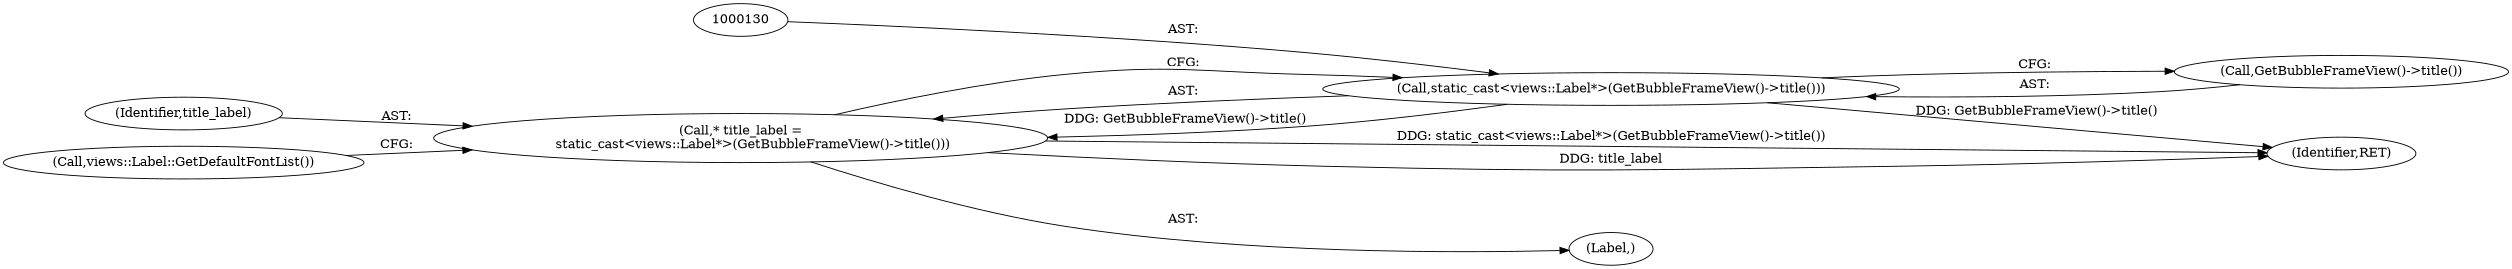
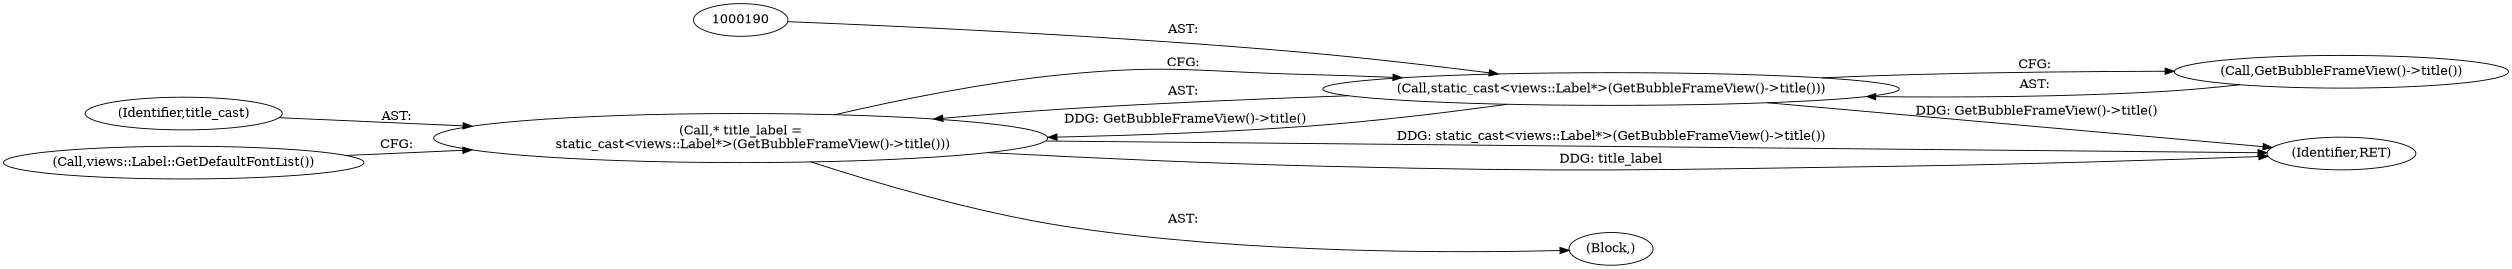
(741, 20) -> (741, 20)
(184, 114) -> (184, 114)
(1611, 249) -> (1611, 249)
